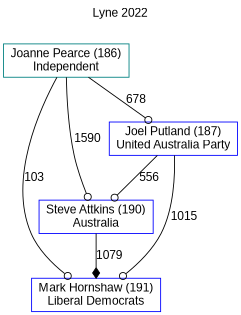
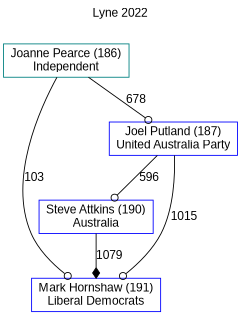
(71, 136) -> none
(149, 178) -> (149, 178)
